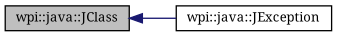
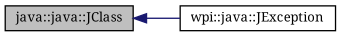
(67, 18) -> (69, 18)
